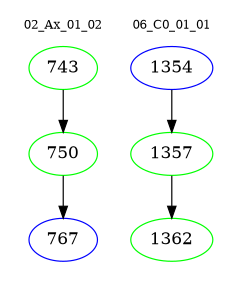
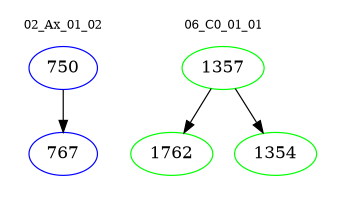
(63, 68) -> none
(172, 68) -> (276, 154)
(172, 105) -> (246, 106)
(63, 154) -> (63, 68)
(172, 240) -> (172, 154)
